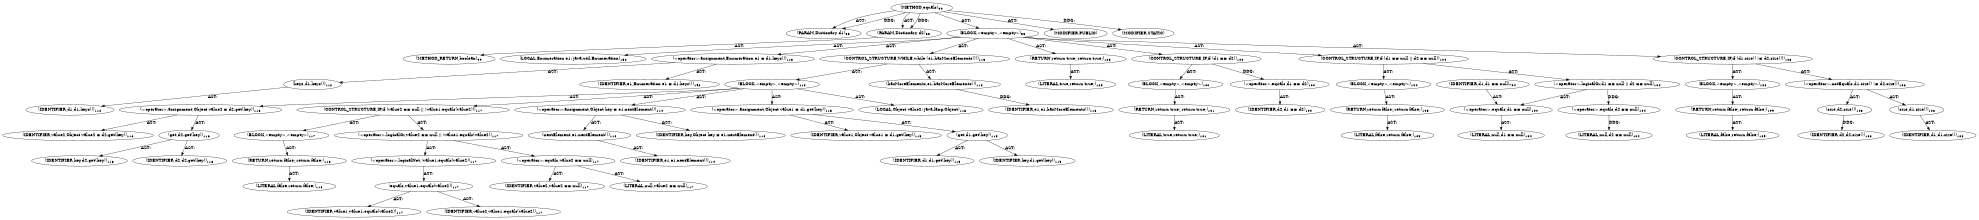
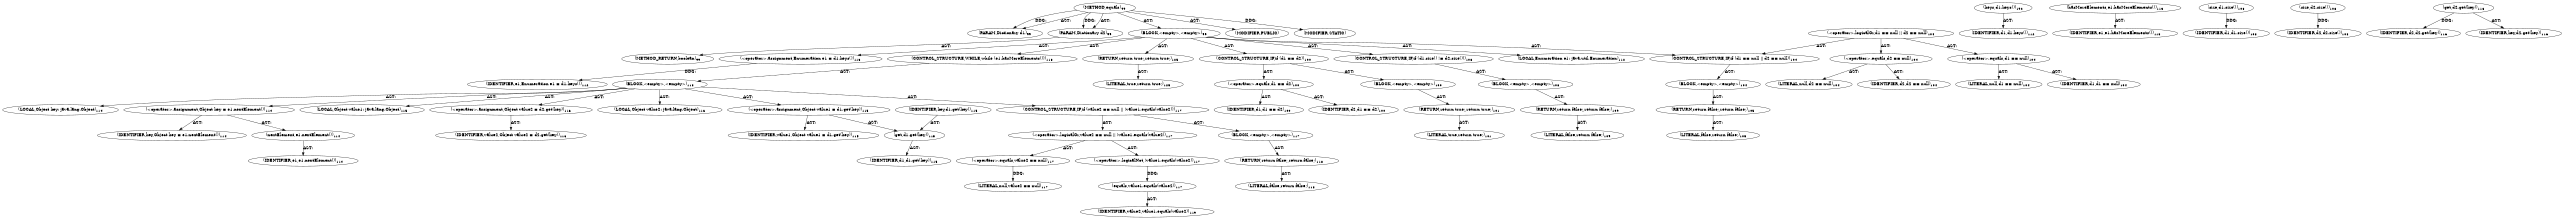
(624, 58) -> (1622, 58)
(924, 70) -> none
(509, 72) -> none
(702, 72) -> (691, 72)
(1249, 72) -> (1269, 72)
(1495, 72) -> (1809, 46)
(329, 84) -> (2020, 7)
(698, 84) -> (585, 84)
(1513, 84) -> (2124, 84)
(1855, 84) -> none
none -> (1904, 84)
(1491, 96) -> (2045, 71)
(1006, 97) -> (2121, 21)
(1614, 97) -> (1887, 46)
none -> (61, 110)
none -> (362, 110)
none -> (1259, 110)
(195, 121) -> none
(1615, 123) -> (1855, 72)
(1931, 123) -> (2233, 21)
(1001, 147) -> (930, 122)
(191, 148) -> (2448, 21)
(429, 174) -> (1153, 174)
(620, 174) -> (1019, 174)
(547, 186) -> none
(539, 211) -> (1193, 211)
(354, 212) -> none
